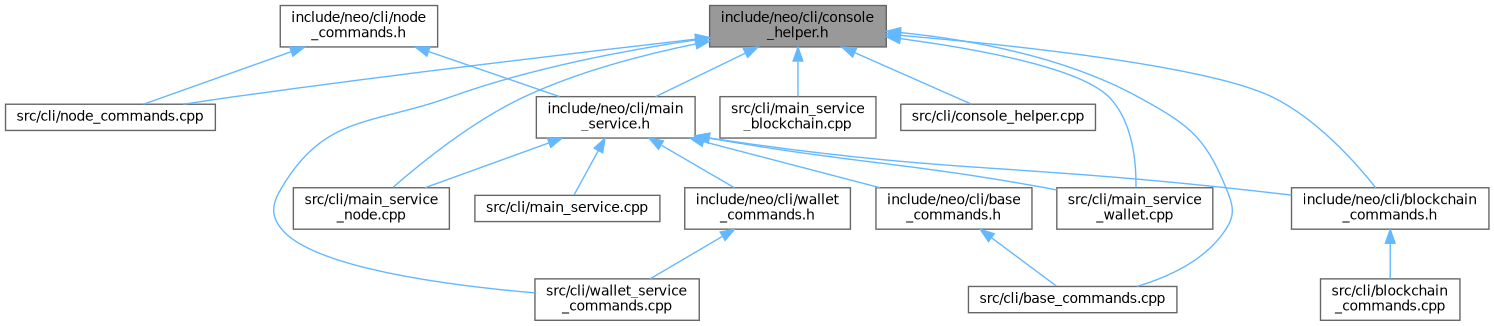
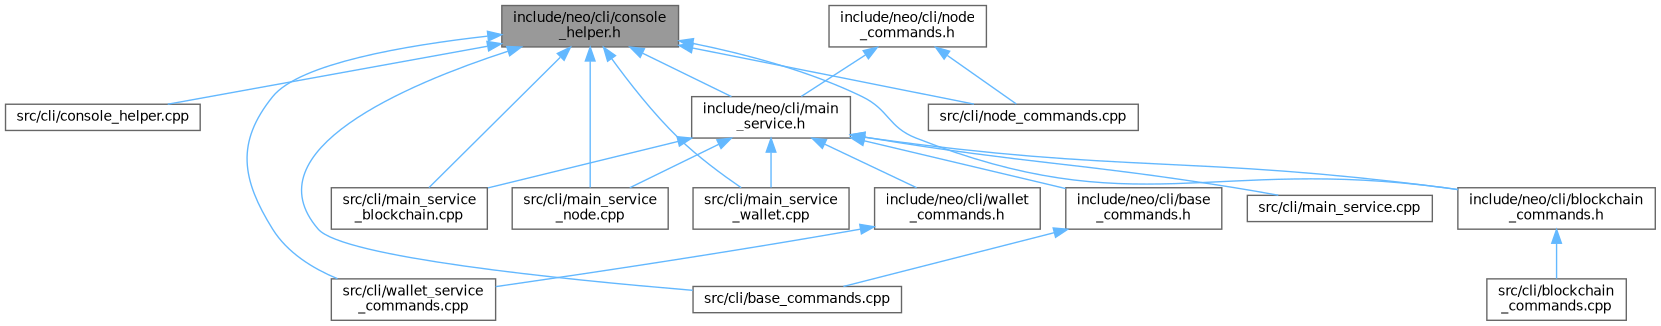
none -> (578, 166)
